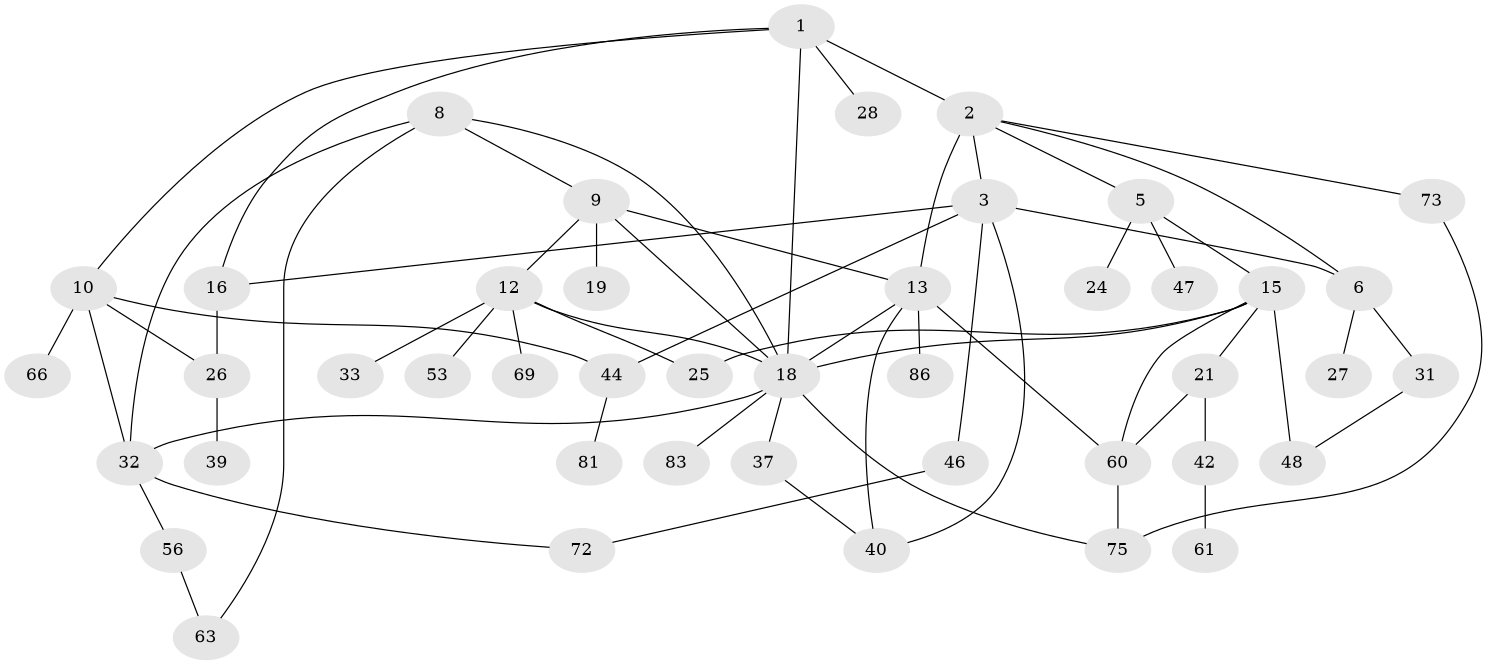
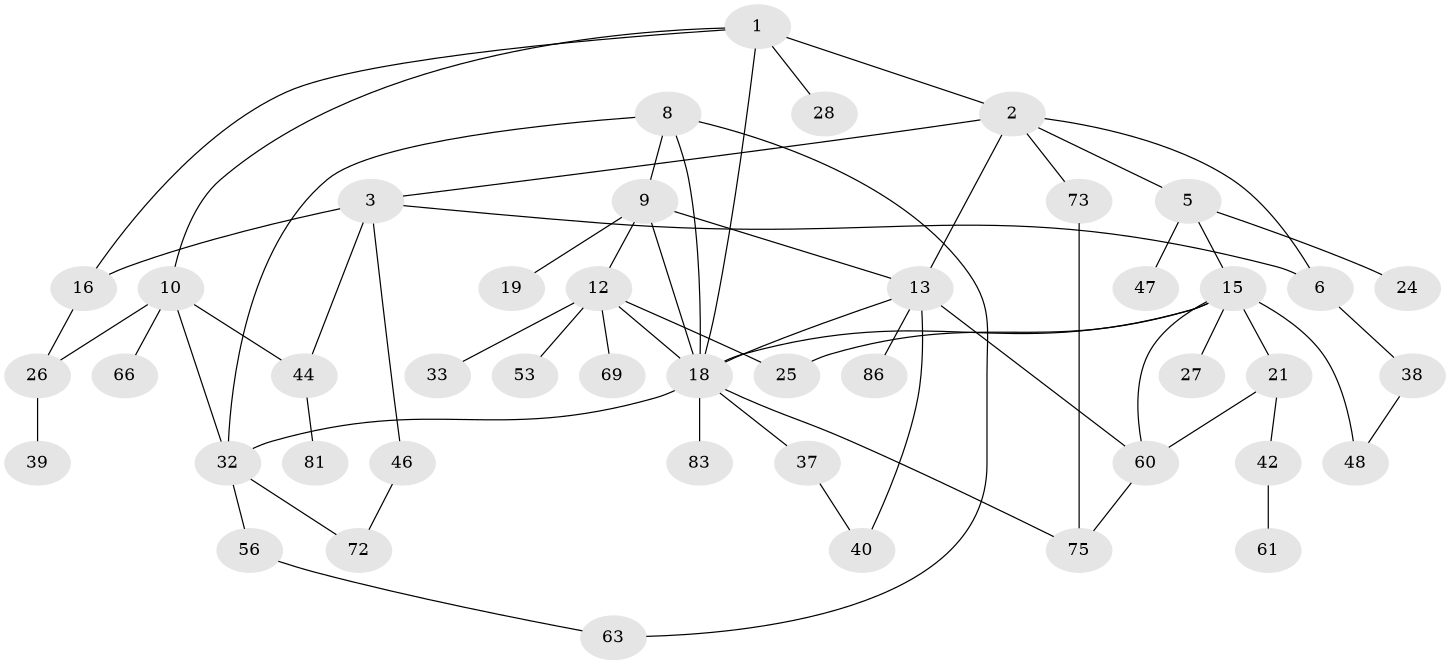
(1349, 332) -> (1213, 332)
(1426, 376) -> (1413, 376)
(1023, 409) -> none
